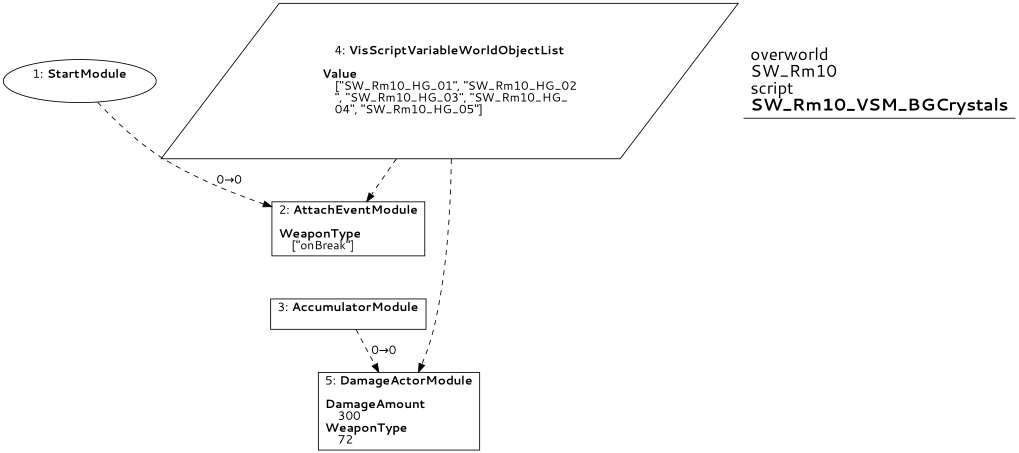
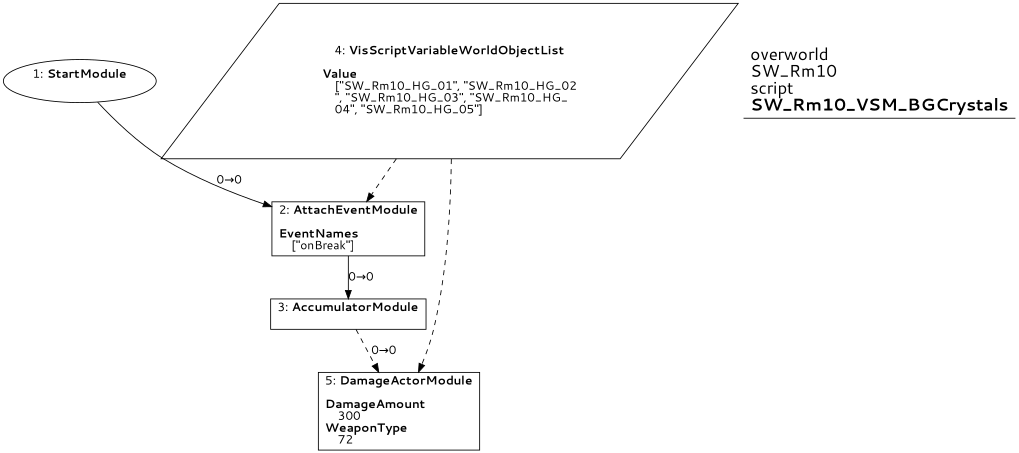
(173, 165) -> (173, 165)
(320, 234) -> (319, 234)
none -> (348, 273)
